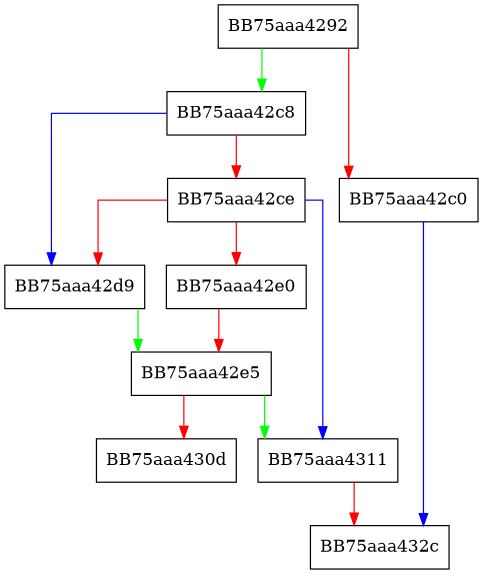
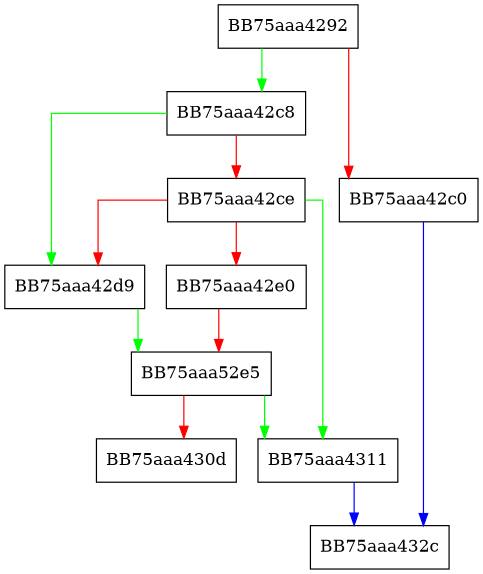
(51, 125) -> (51, 125)
(323, 305) -> (323, 305)
(201, 374) -> (201, 374)
(354, 498) -> (354, 498)
